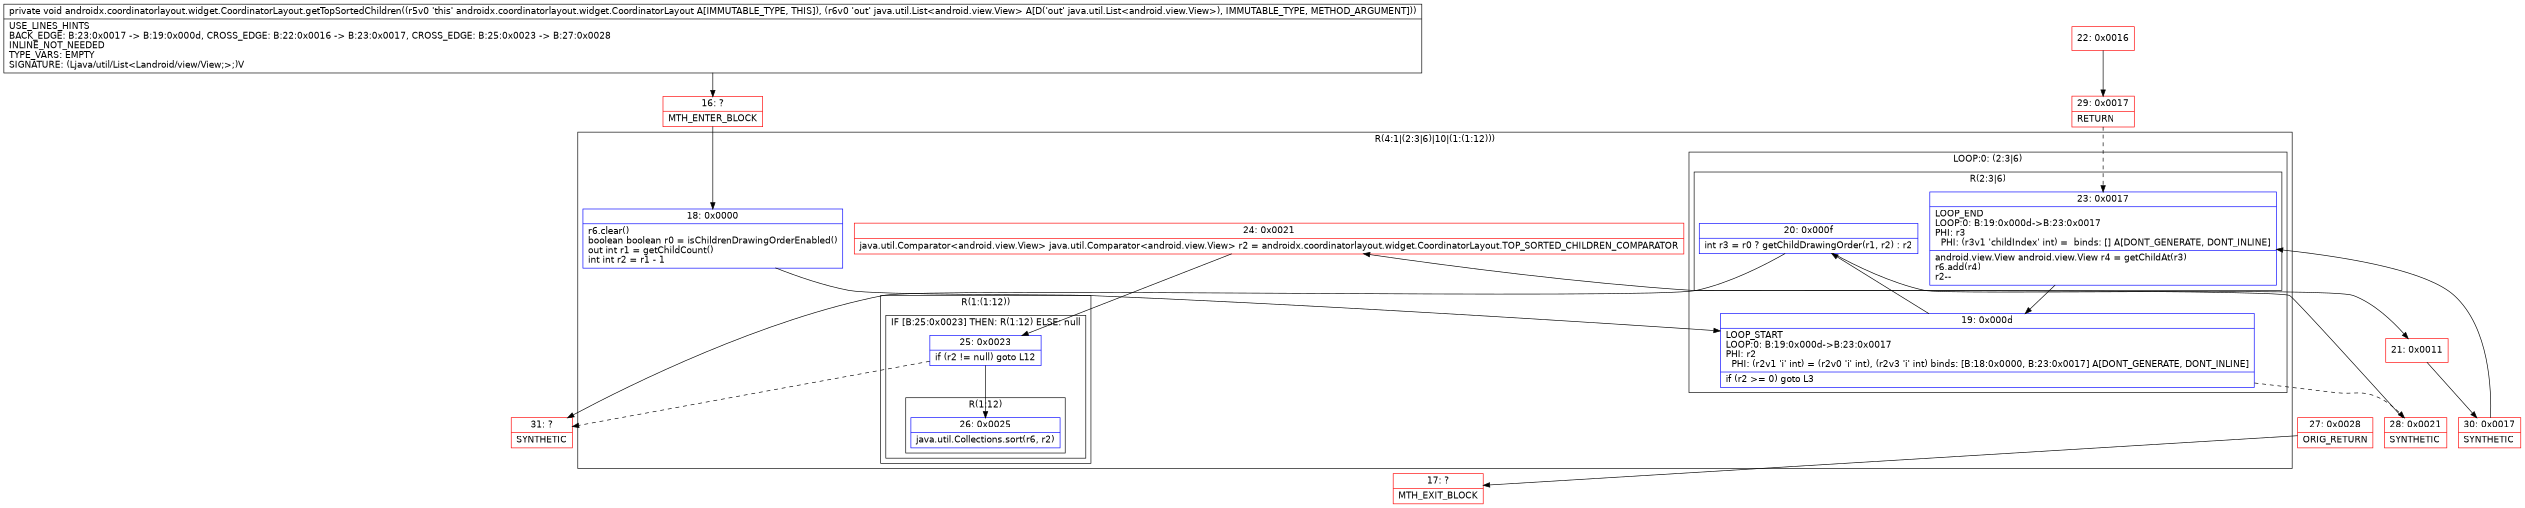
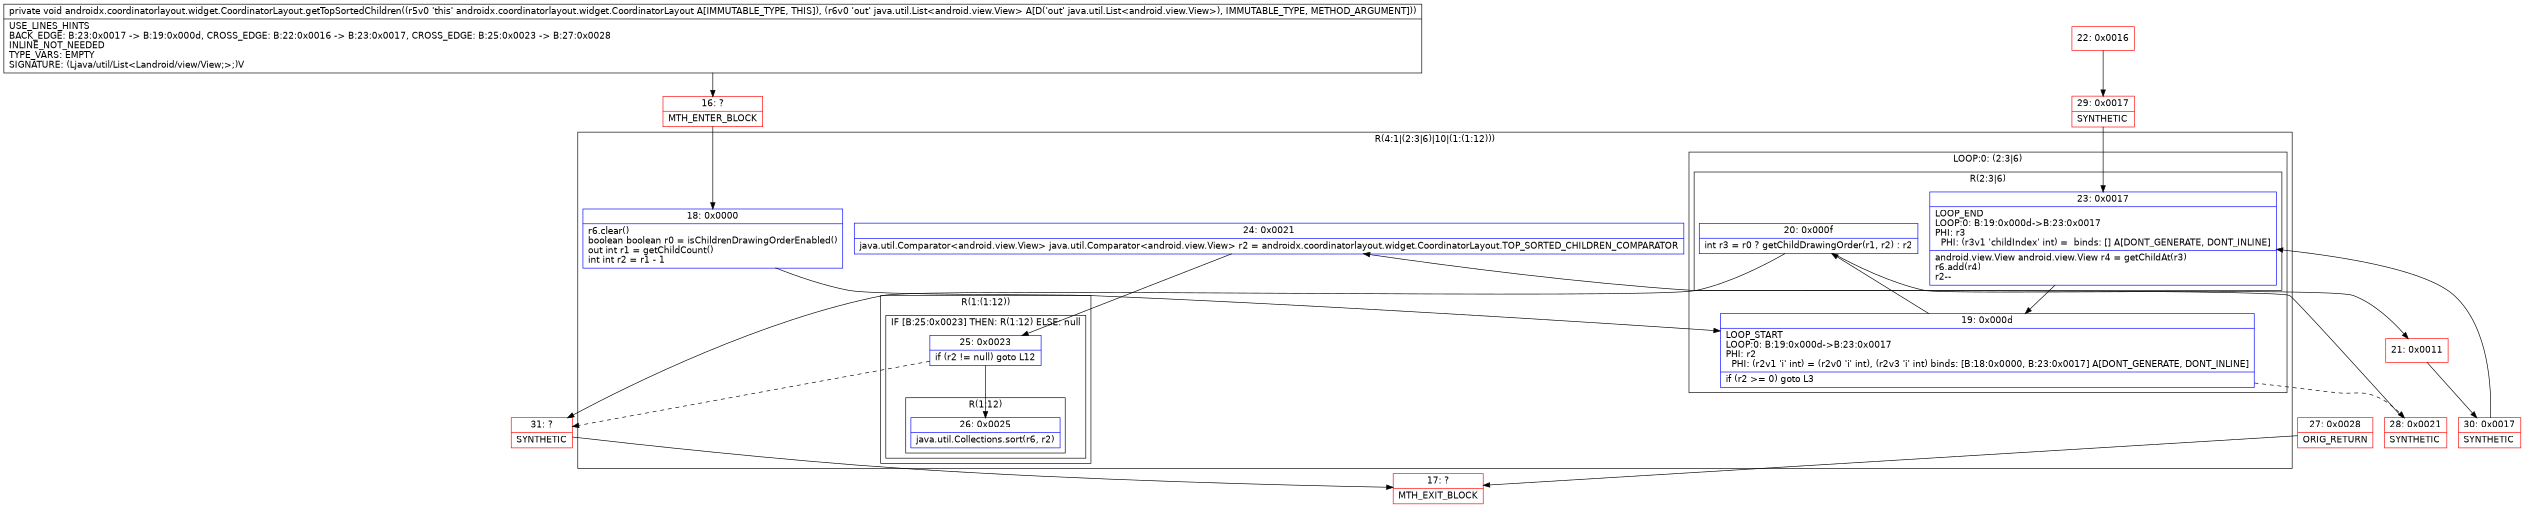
(2096, 119) -> (2102, 119)
(2103, 156) -> (2103, 156)
(1269, 239) -> (1269, 239)
none -> (979, 473)
